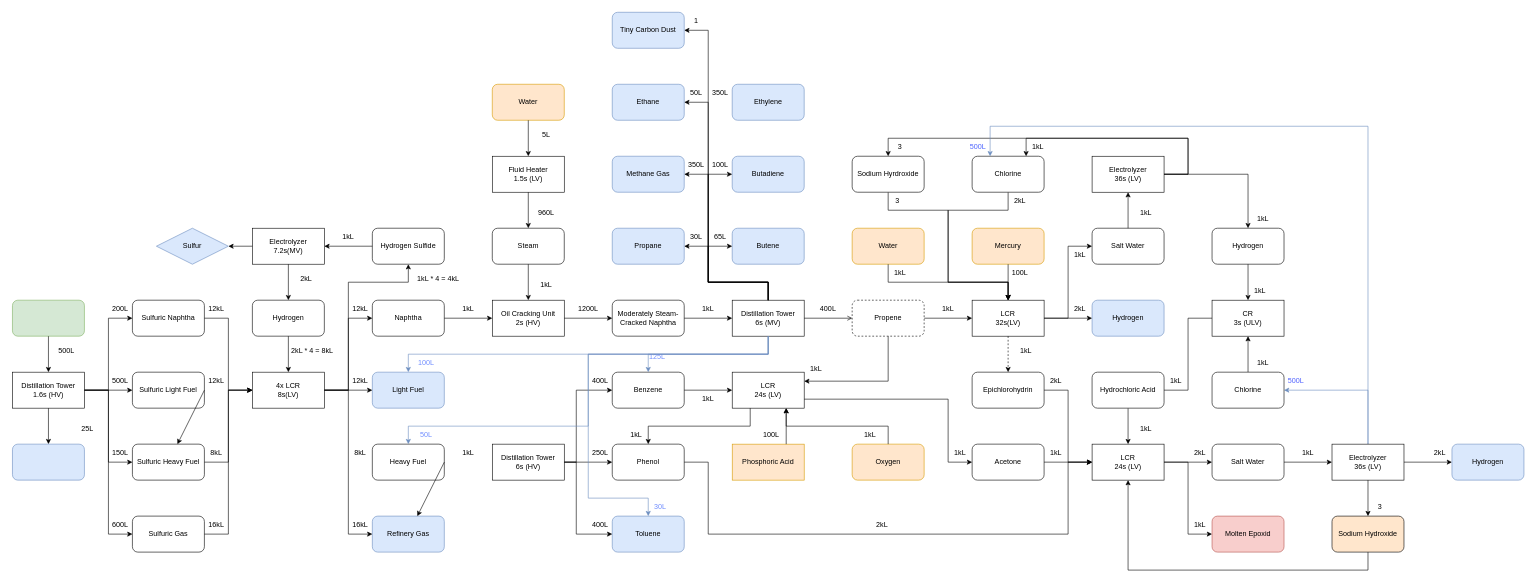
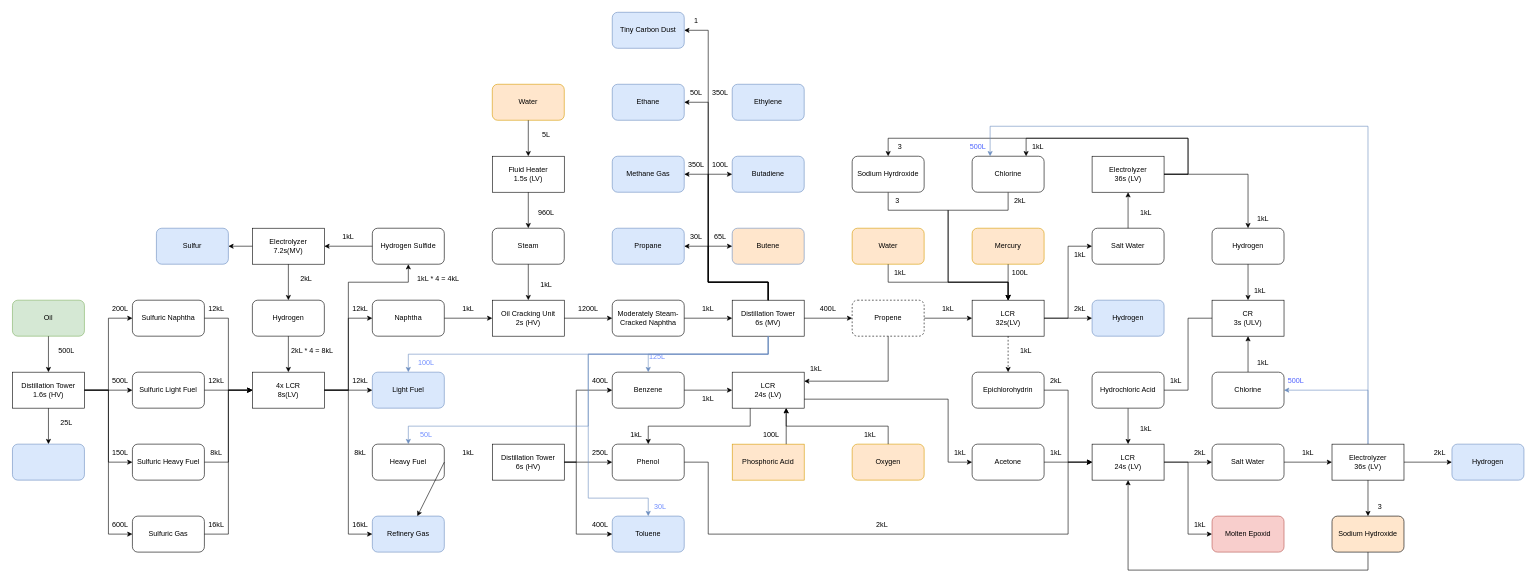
(192, 246) -> (192, 246)
(768, 246) -> (768, 246)
none -> (48, 318)
(848, 318) -> (846, 318)
(87, 429) -> (66, 423)
(180, 439) -> (215, 390)
